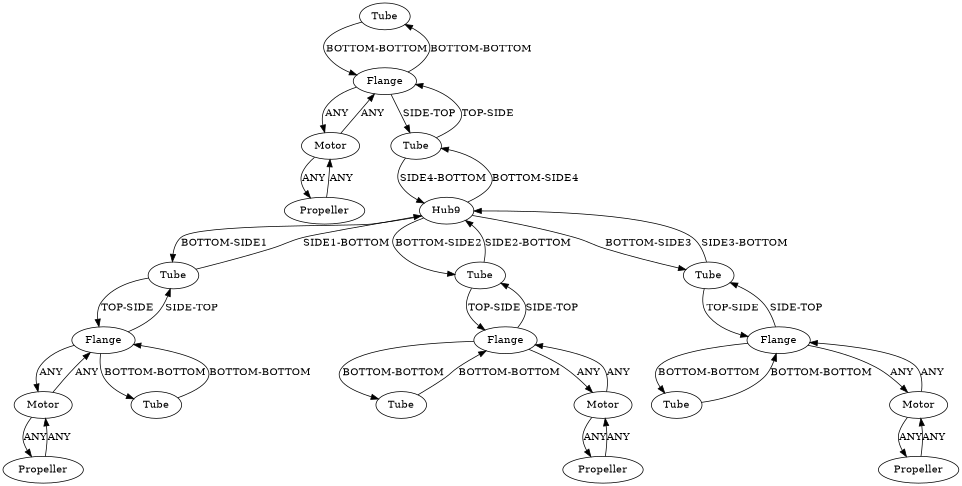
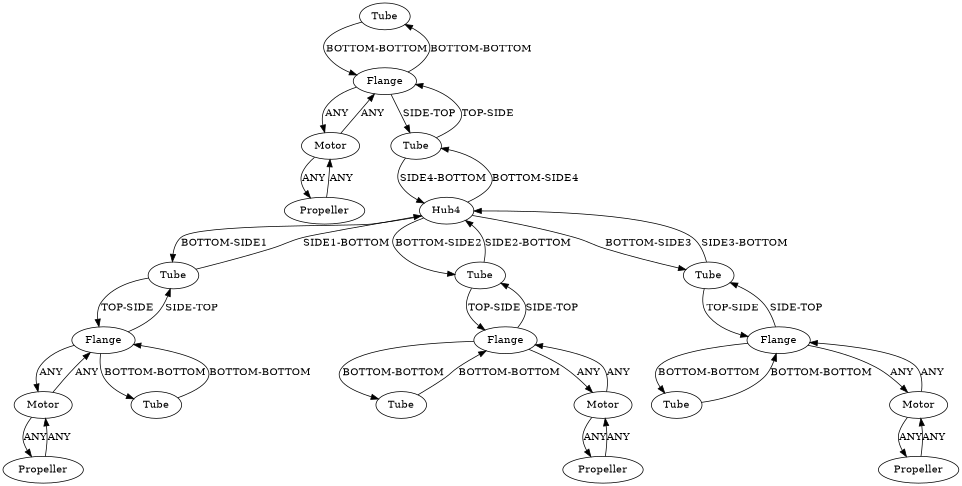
(447, 211) -> (447, 211)
